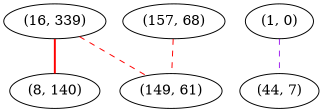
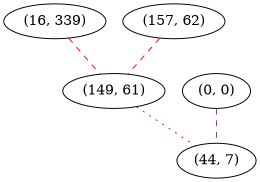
(174, 21) -> (174, 21)
(279, 21) -> (217, 91)
(55, 91) -> none
none -> (166, 126)
